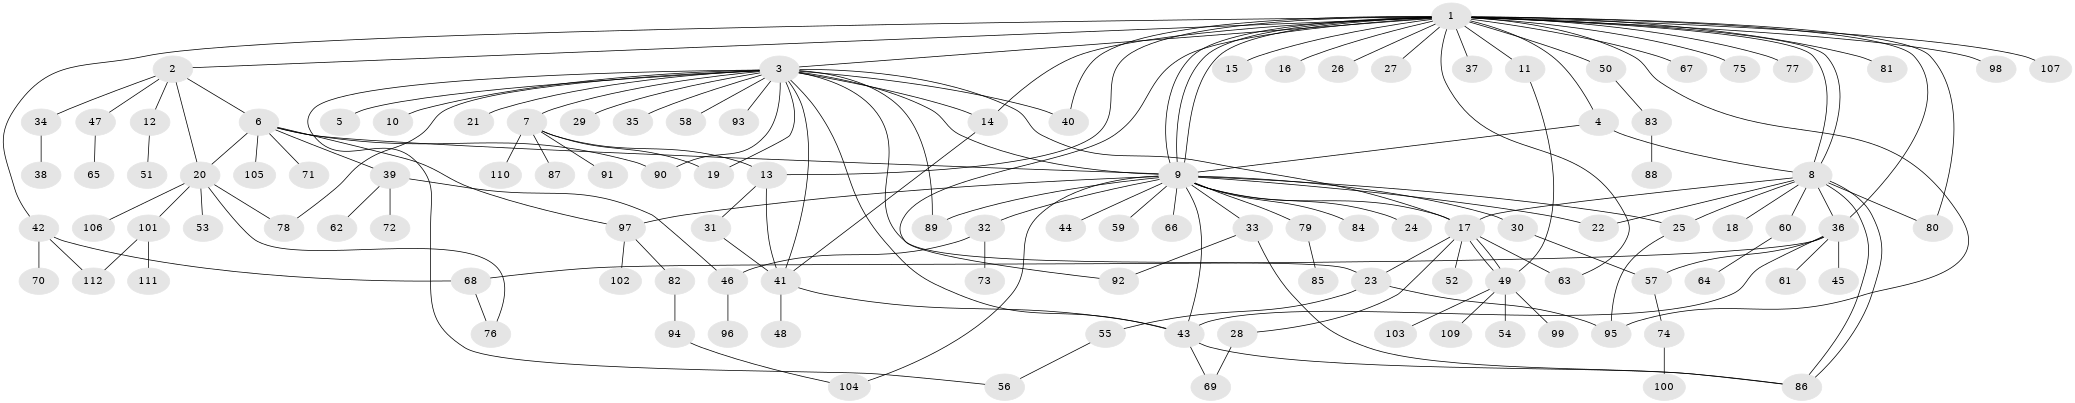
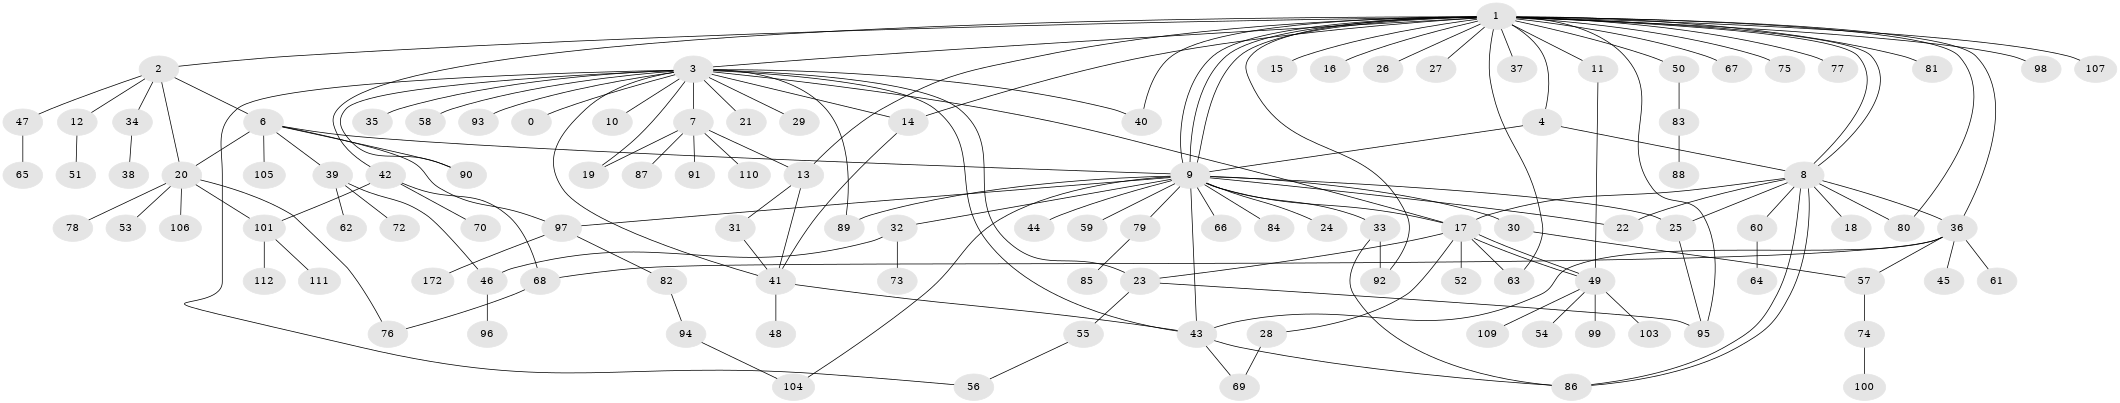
(448, 109) -> none
(340, 122) -> (531, 122)
(981, 144) -> none
(309, 175) -> none
(66, 255) -> (326, 203)
(620, 281) -> (433, 281)
